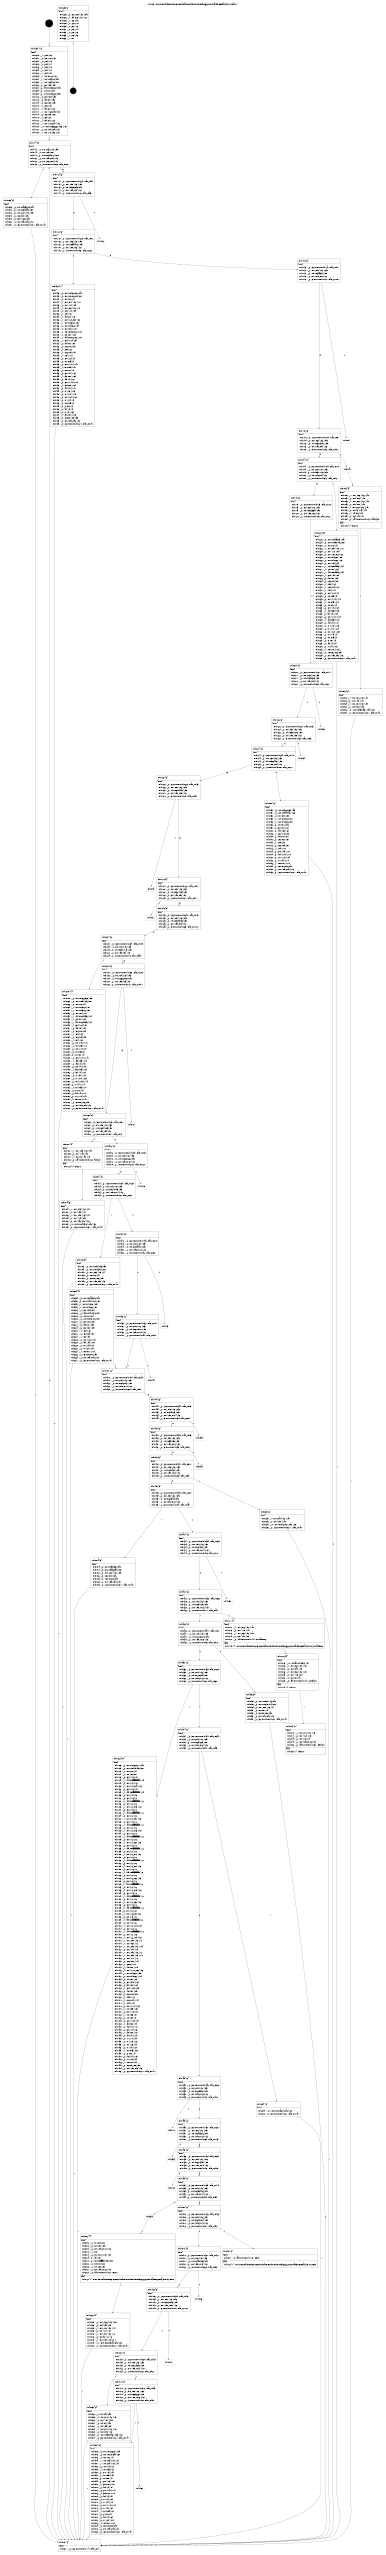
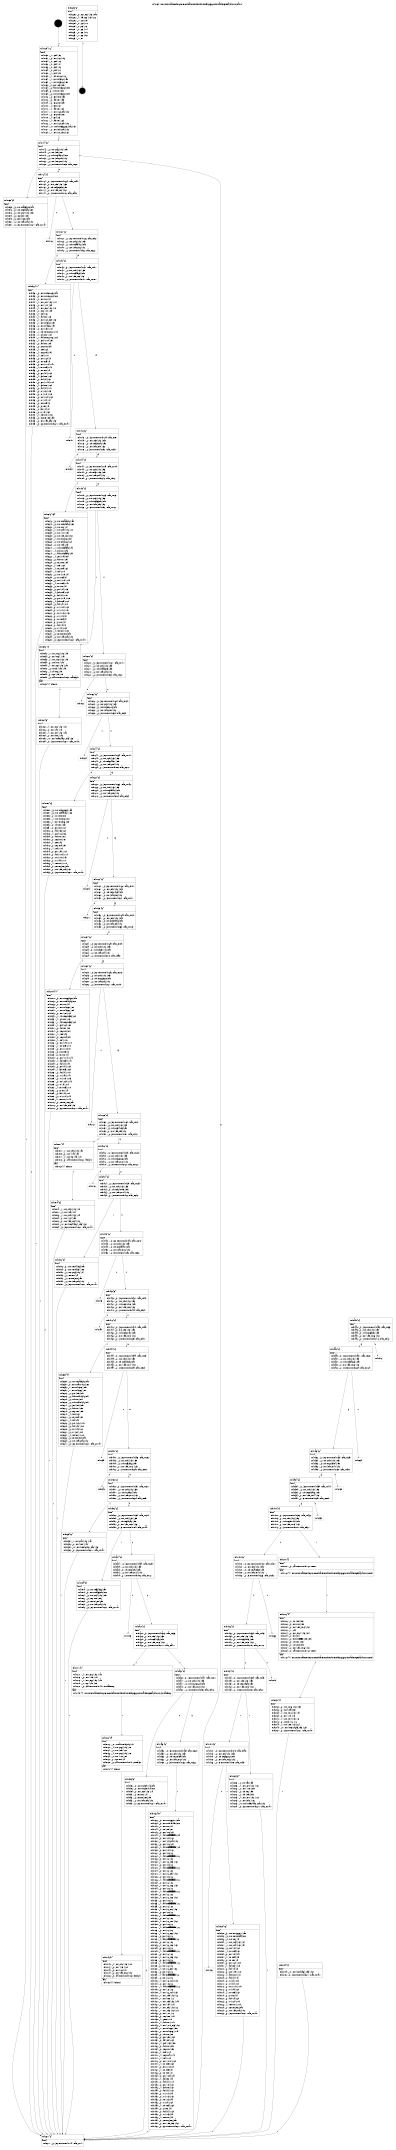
(350, 479) -> (95, 581)
(114, 1366) -> (98, 1356)
(199, 1739) -> none
(144, 2226) -> (326, 1594)
